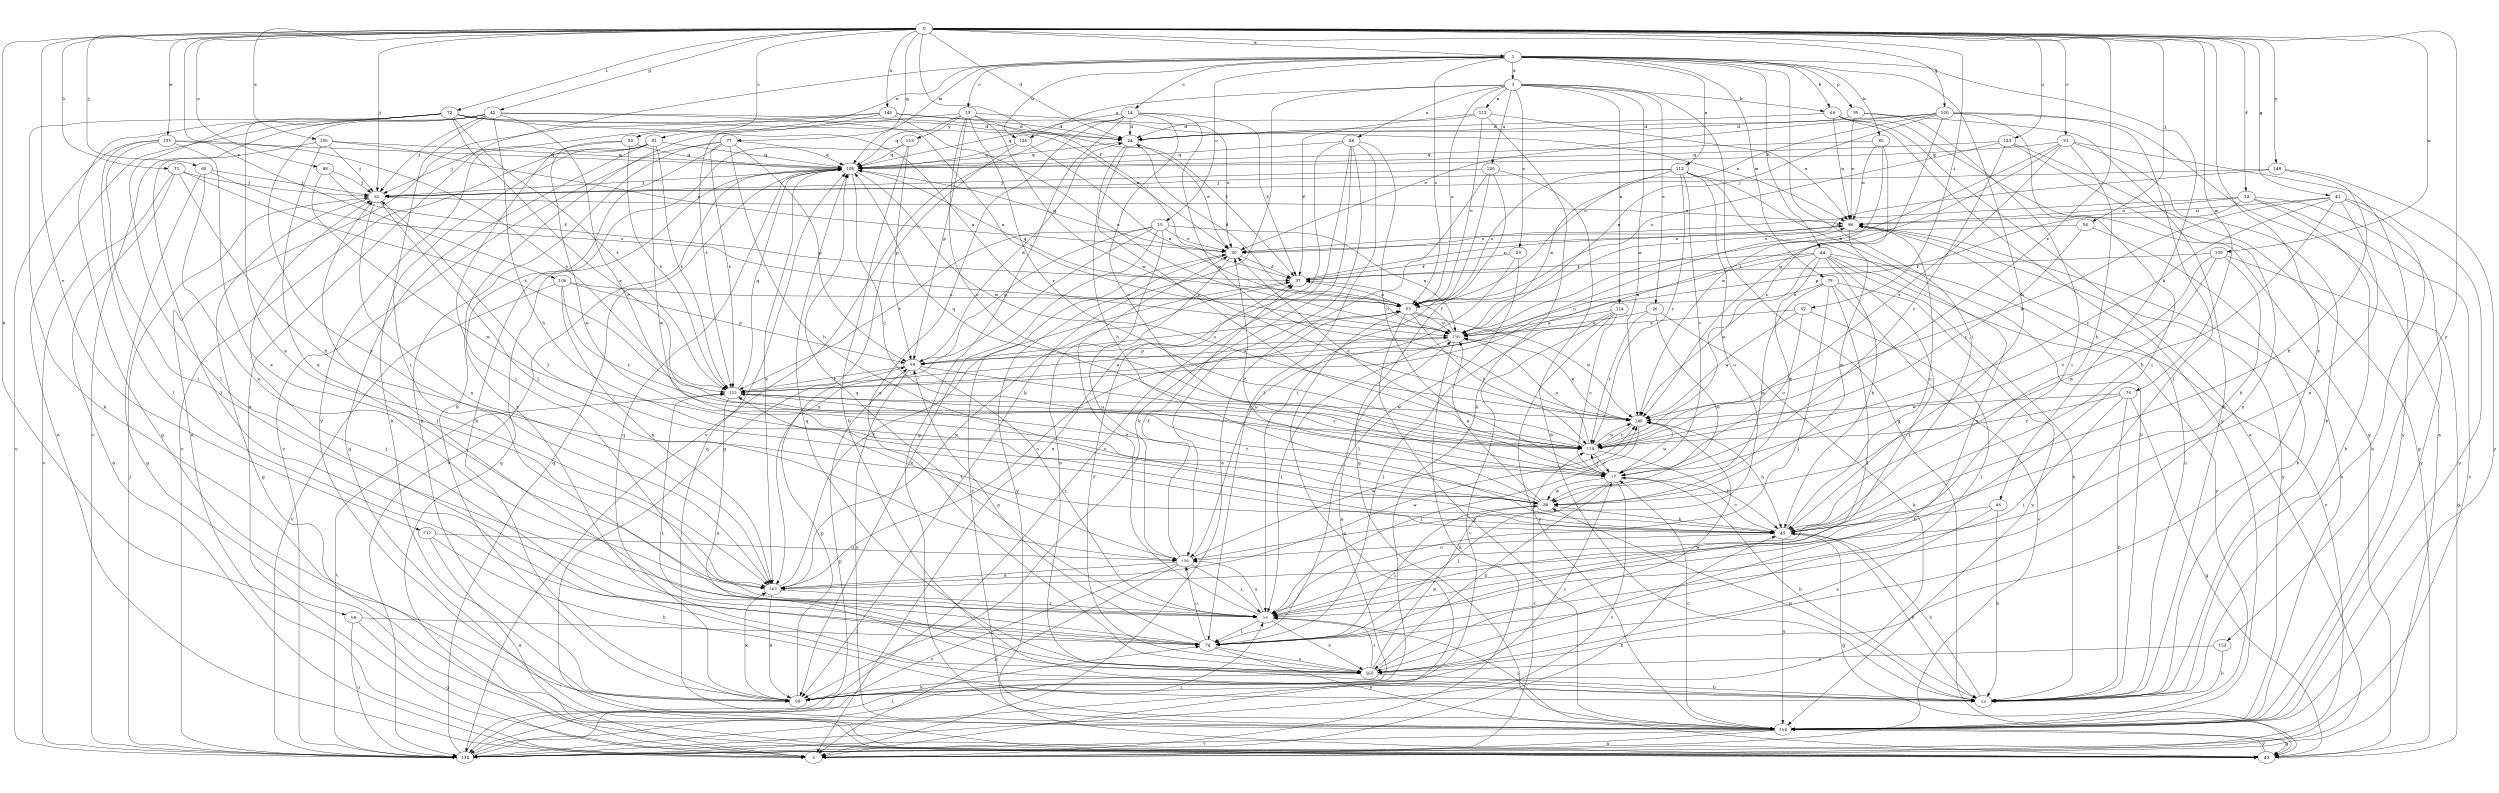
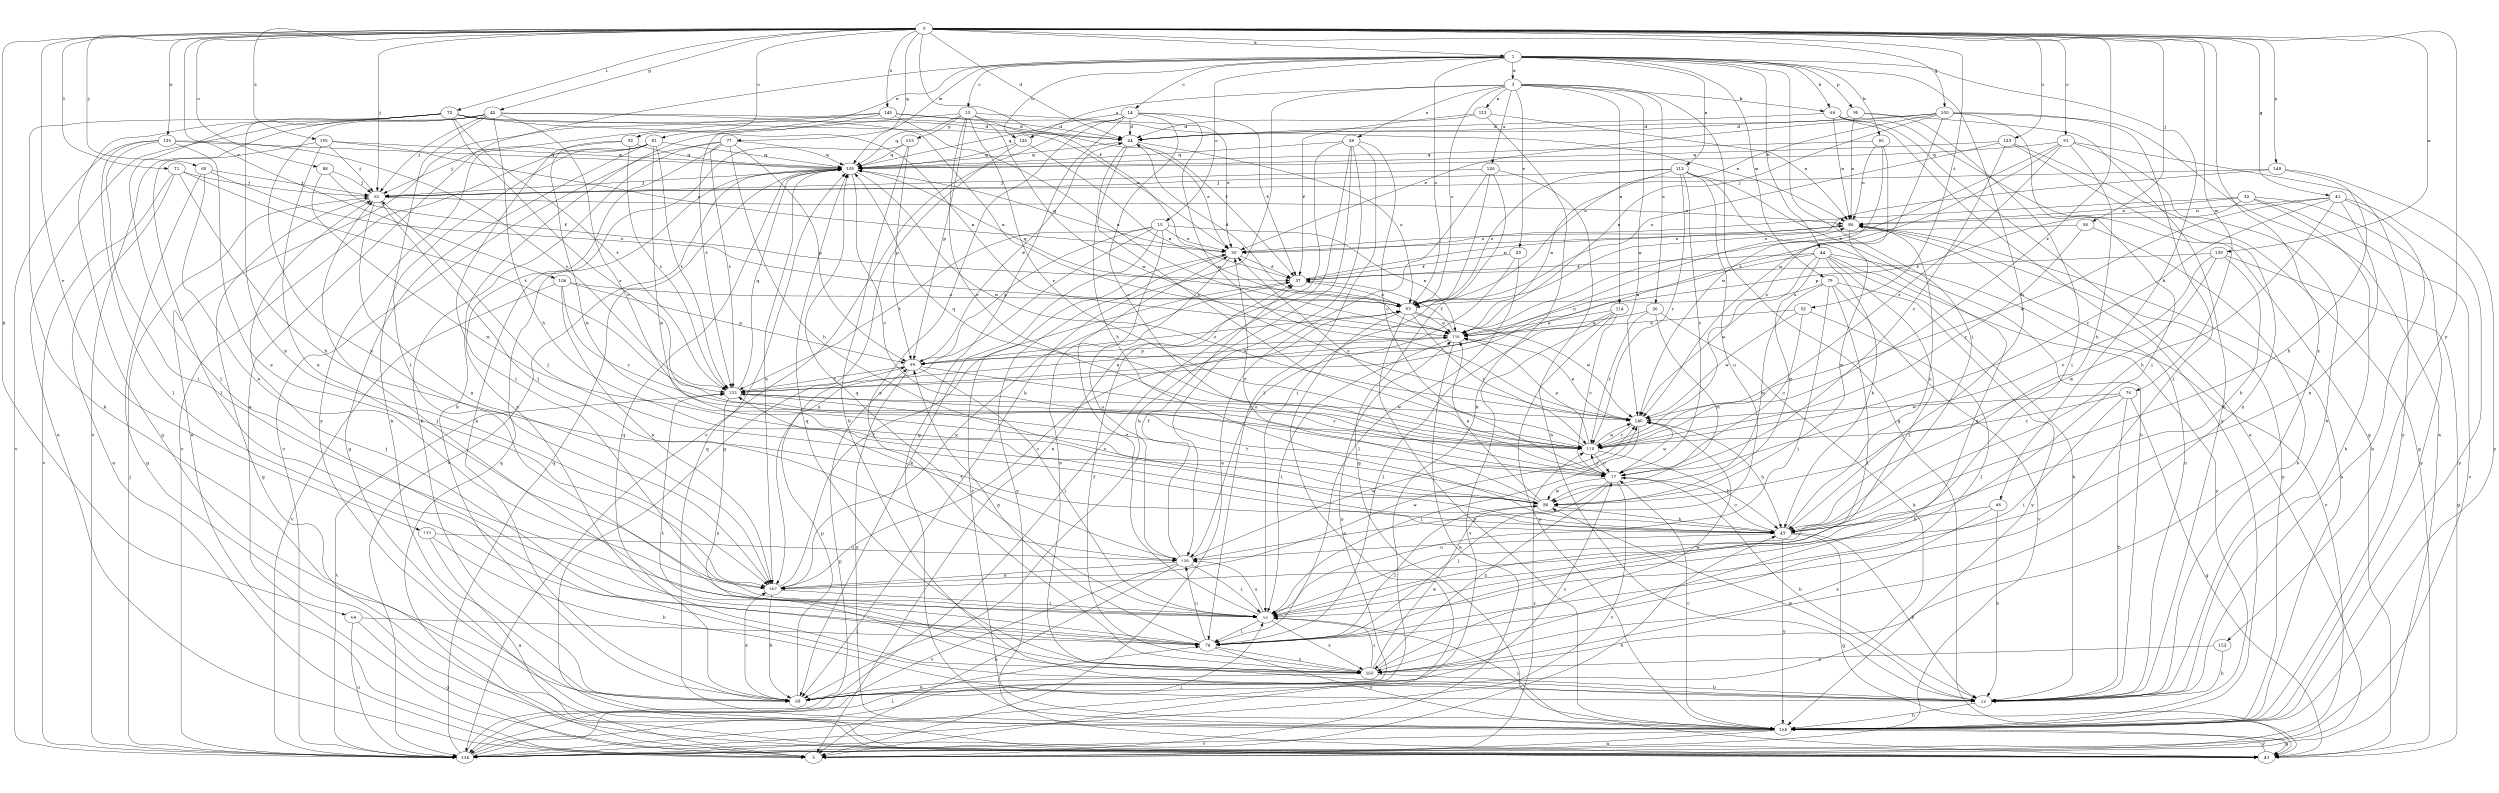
(1659, 31) -> none
(1467, 222) -> (1319, 181)
(1904, 592) -> (1885, 717)
